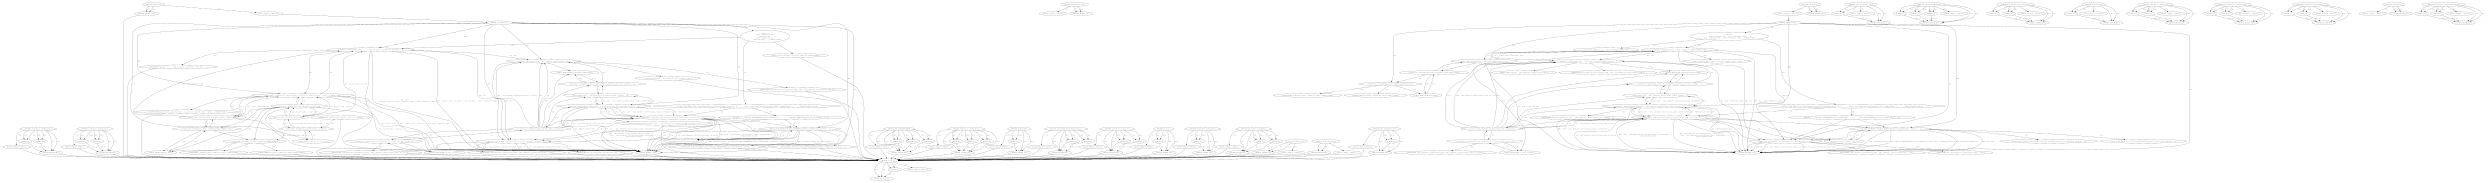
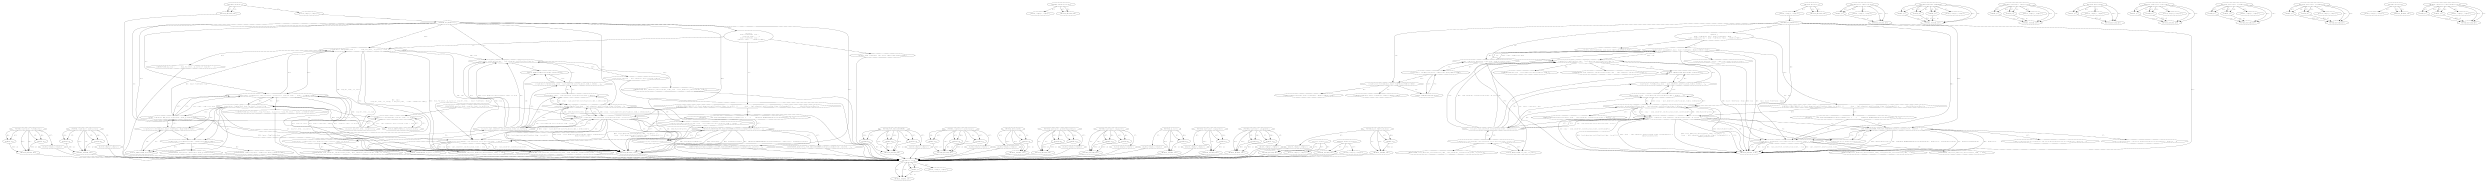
(314, 114) -> (331, 110)
